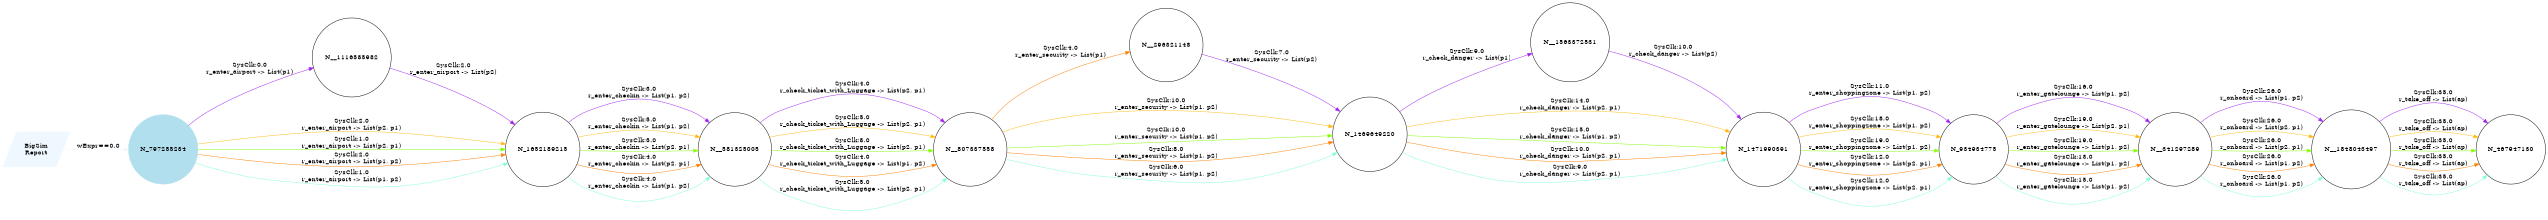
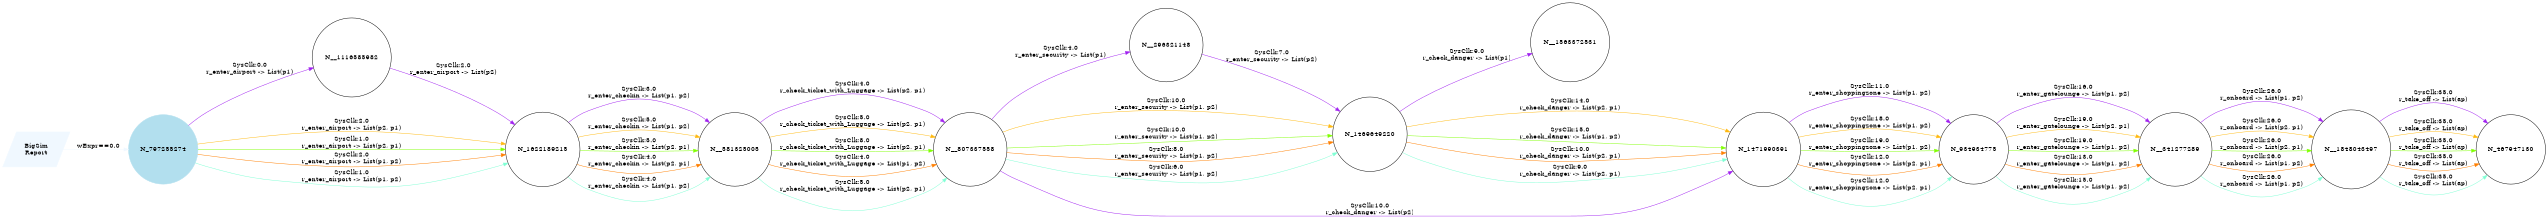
(1678, 75) -> (1364, 216)
(1053, 77) -> (1053, 77)
(163, 149) -> (163, 149)
(543, 149) -> (543, 149)
(2175, 149) -> (2175, 149)
